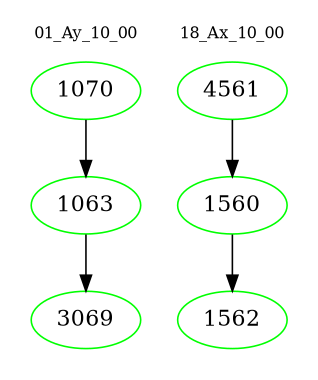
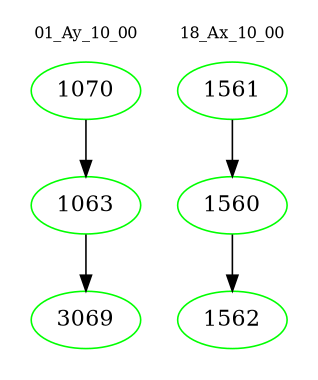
(232, 91) -> (232, 91)
